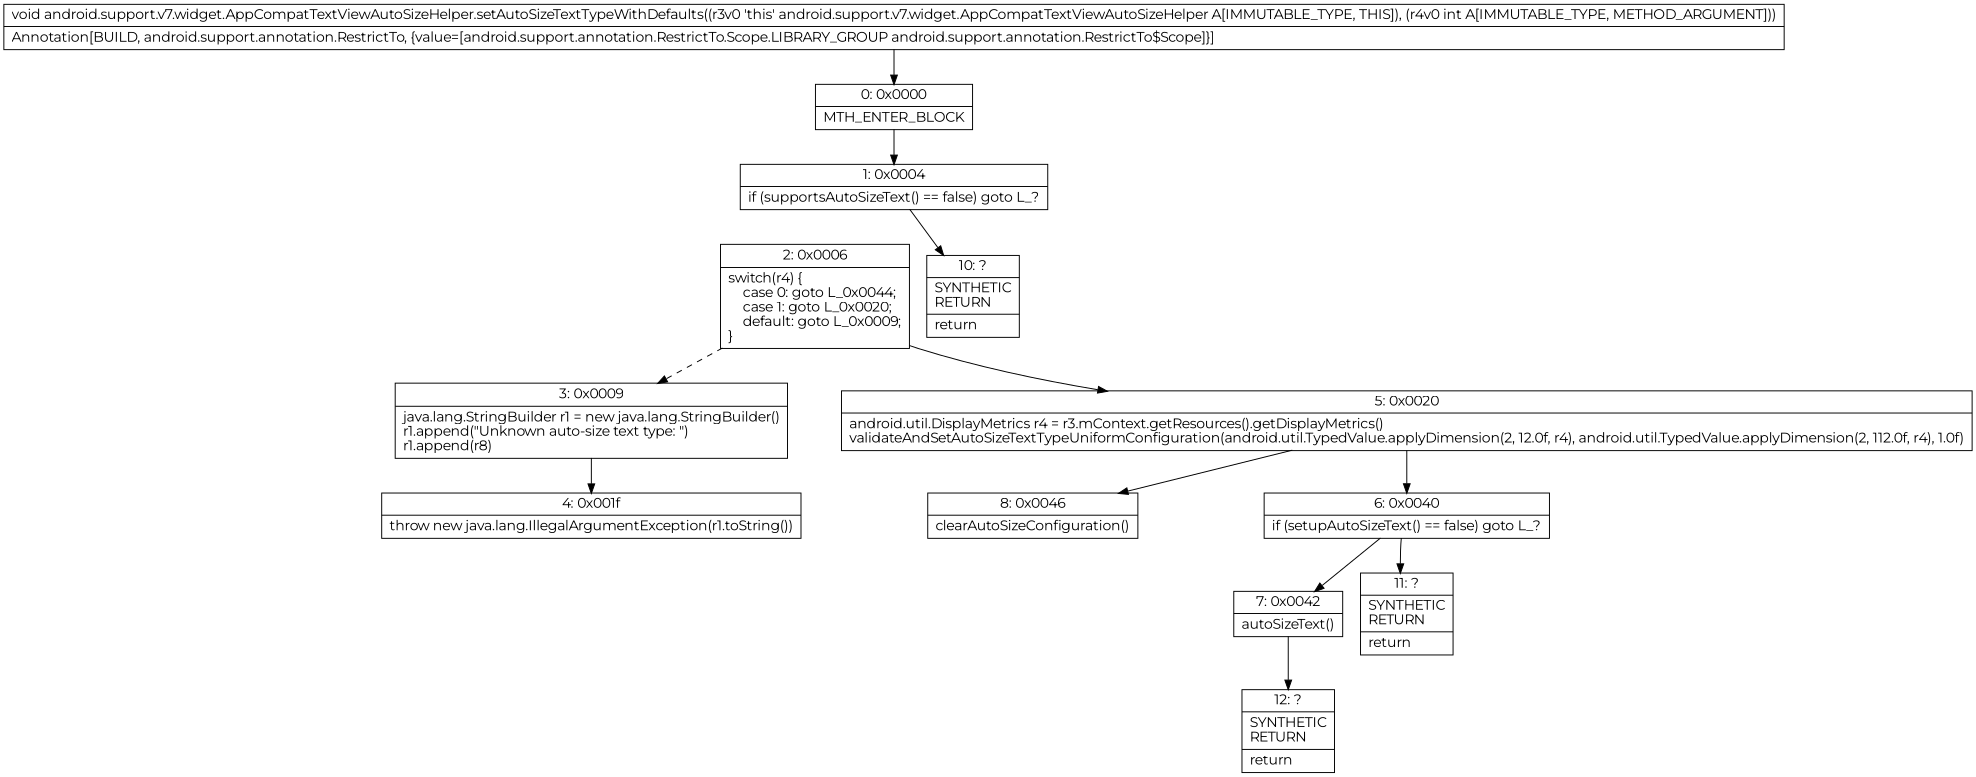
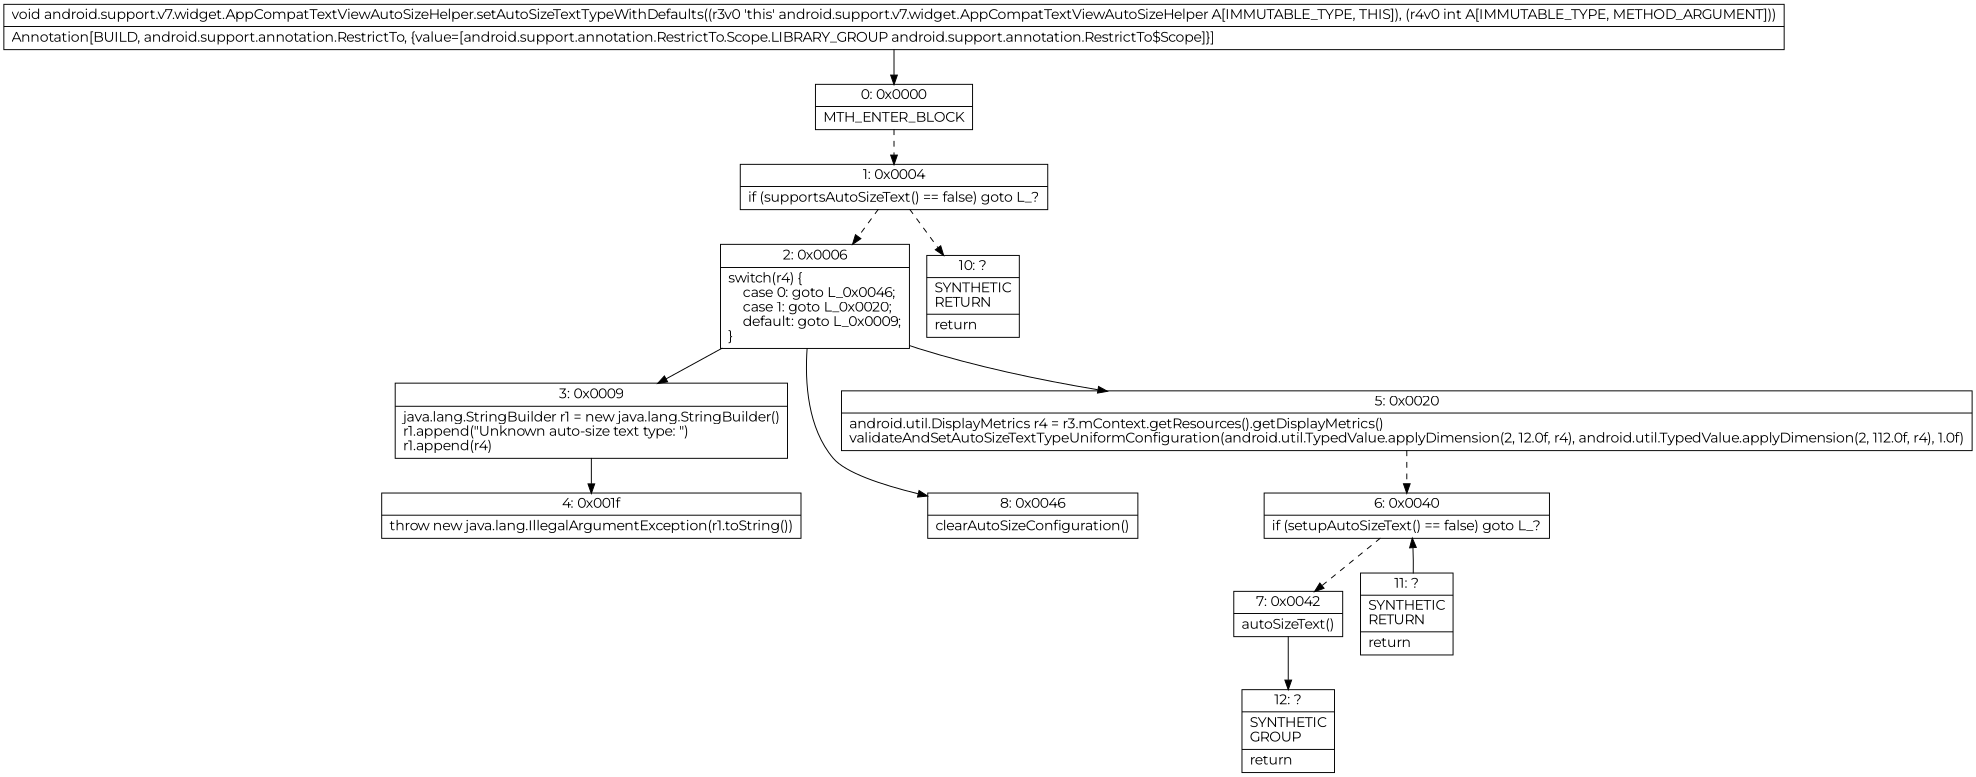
(894, 142) -> (894, 142)
none -> (868, 223)
(924, 228) -> (924, 228)
(813, 293) -> (812, 293)
(694, 363) -> (694, 363)
(448, 446) -> (448, 446)
(1407, 467) -> (1407, 467)
(1210, 471) -> (827, 449)
(1401, 551) -> (1413, 561)
(1351, 562) -> (1351, 562)
(1278, 737) -> (1276, 737)
